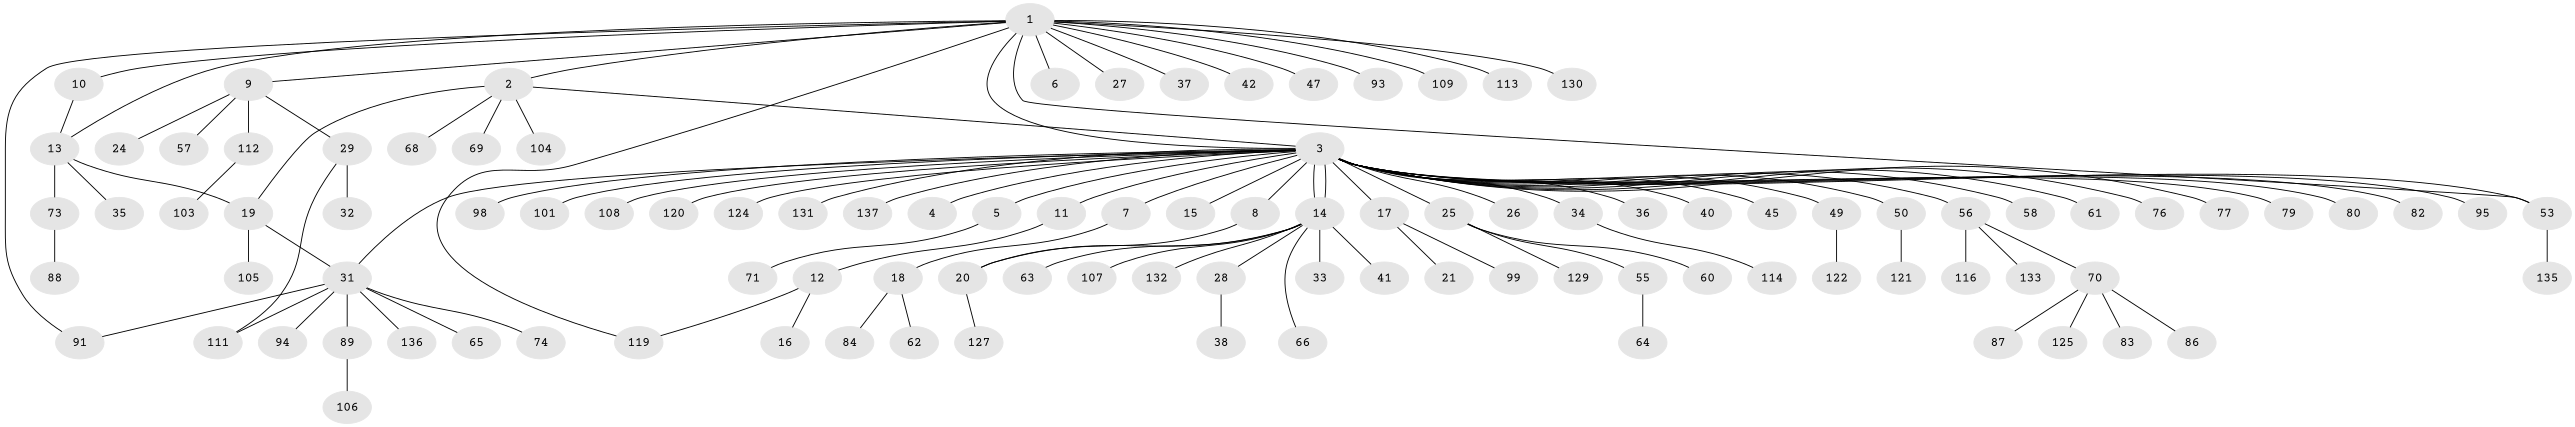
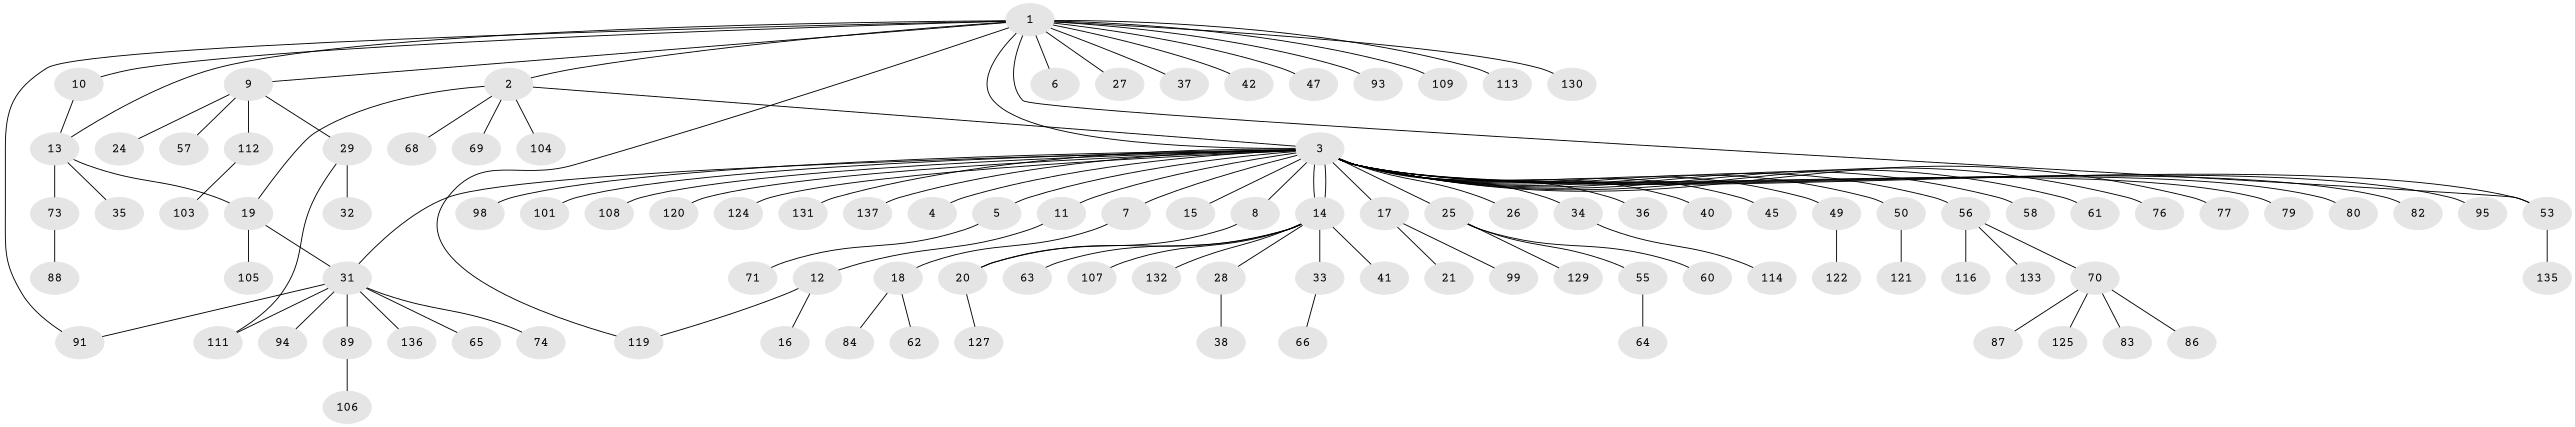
(1285, 275) -> (1311, 311)
